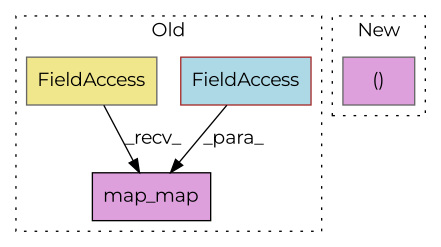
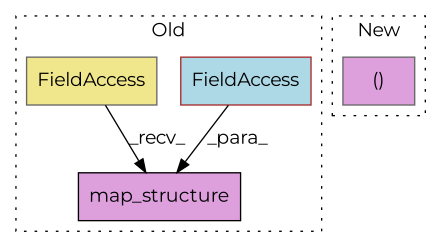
(152, 197) -> (160, 197)
